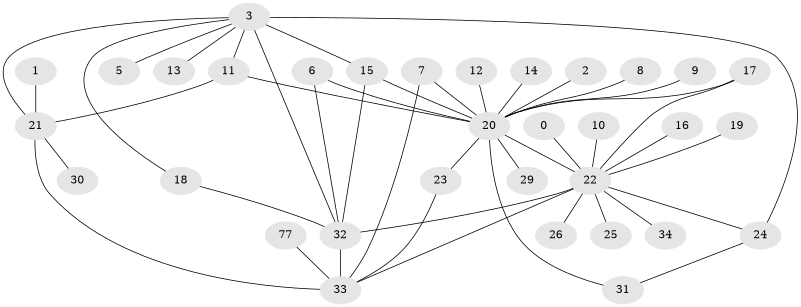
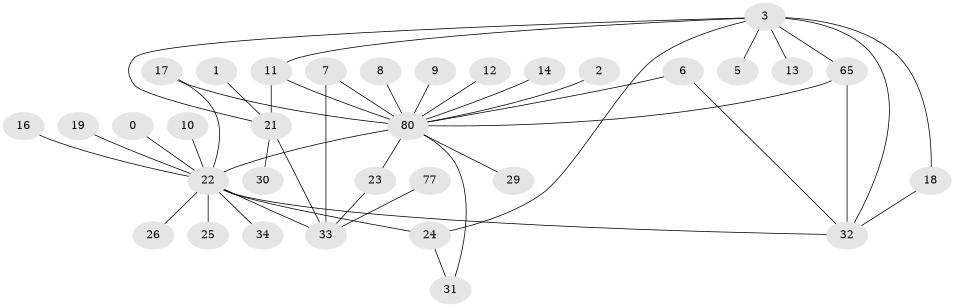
(367, 71) -> (847, 71)
(489, 126) -> (408, 126)
(340, 263) -> none
